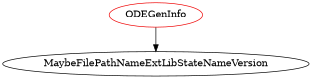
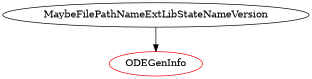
(156, 36) -> (156, 36)
